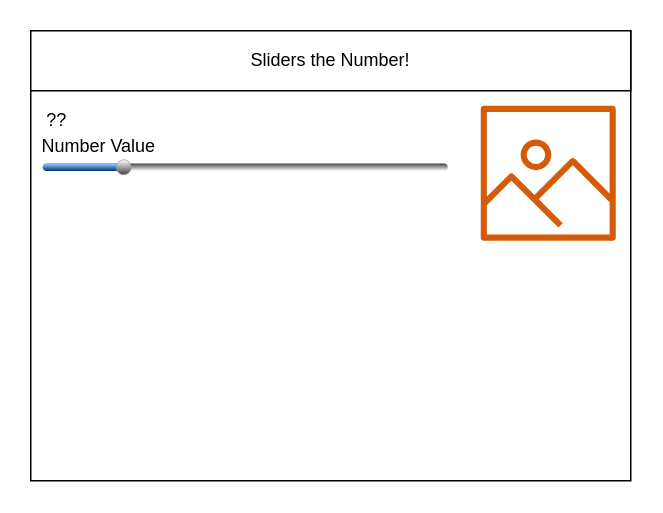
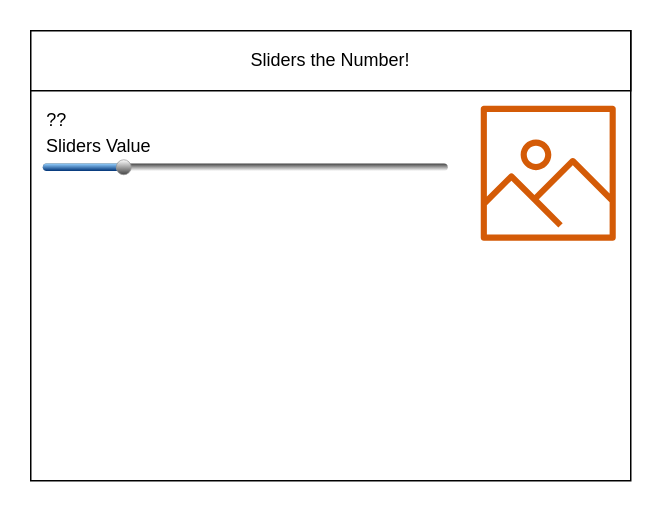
(99, 146) -> (99, 146)
